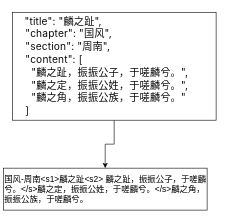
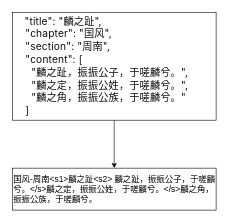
(105, 189) -> (114, 189)
